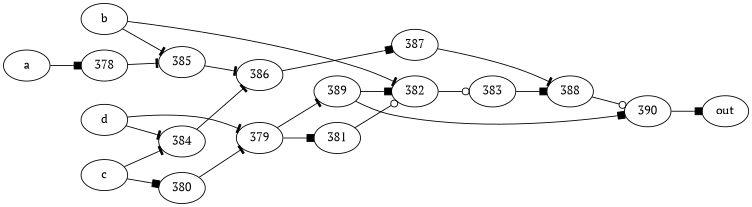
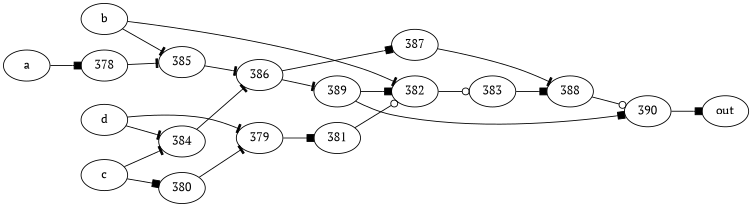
(296, 116) -> (296, 83)
